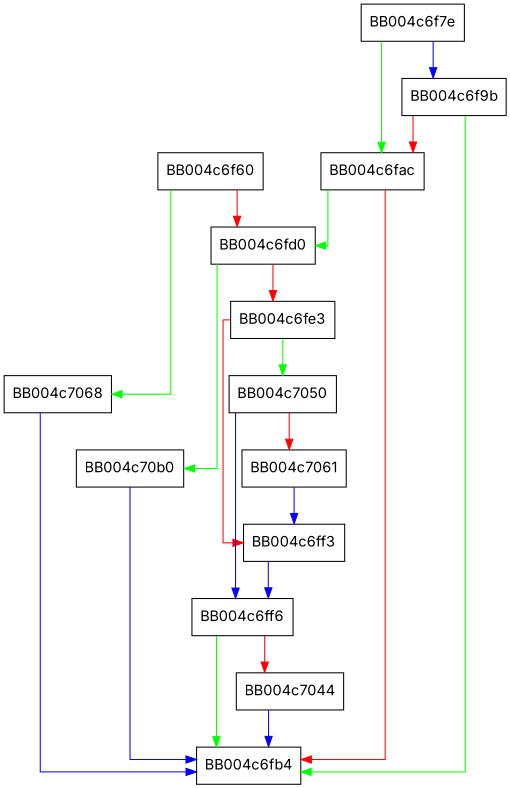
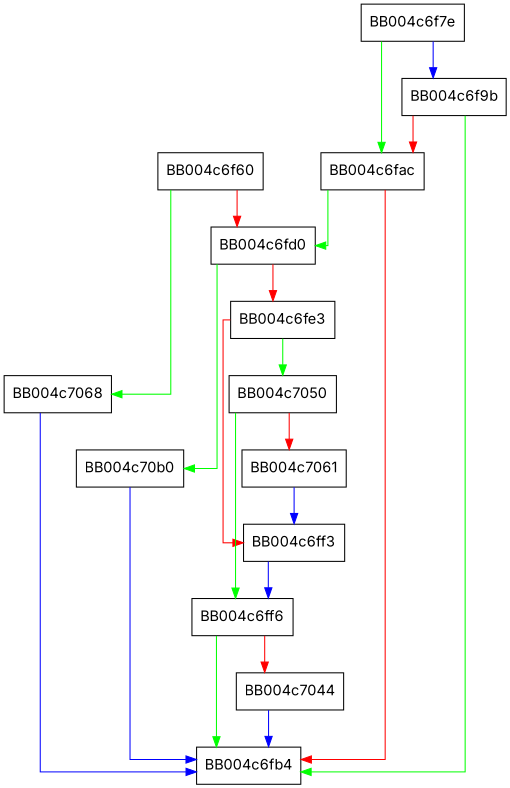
(236, 500) -> (236, 500)
